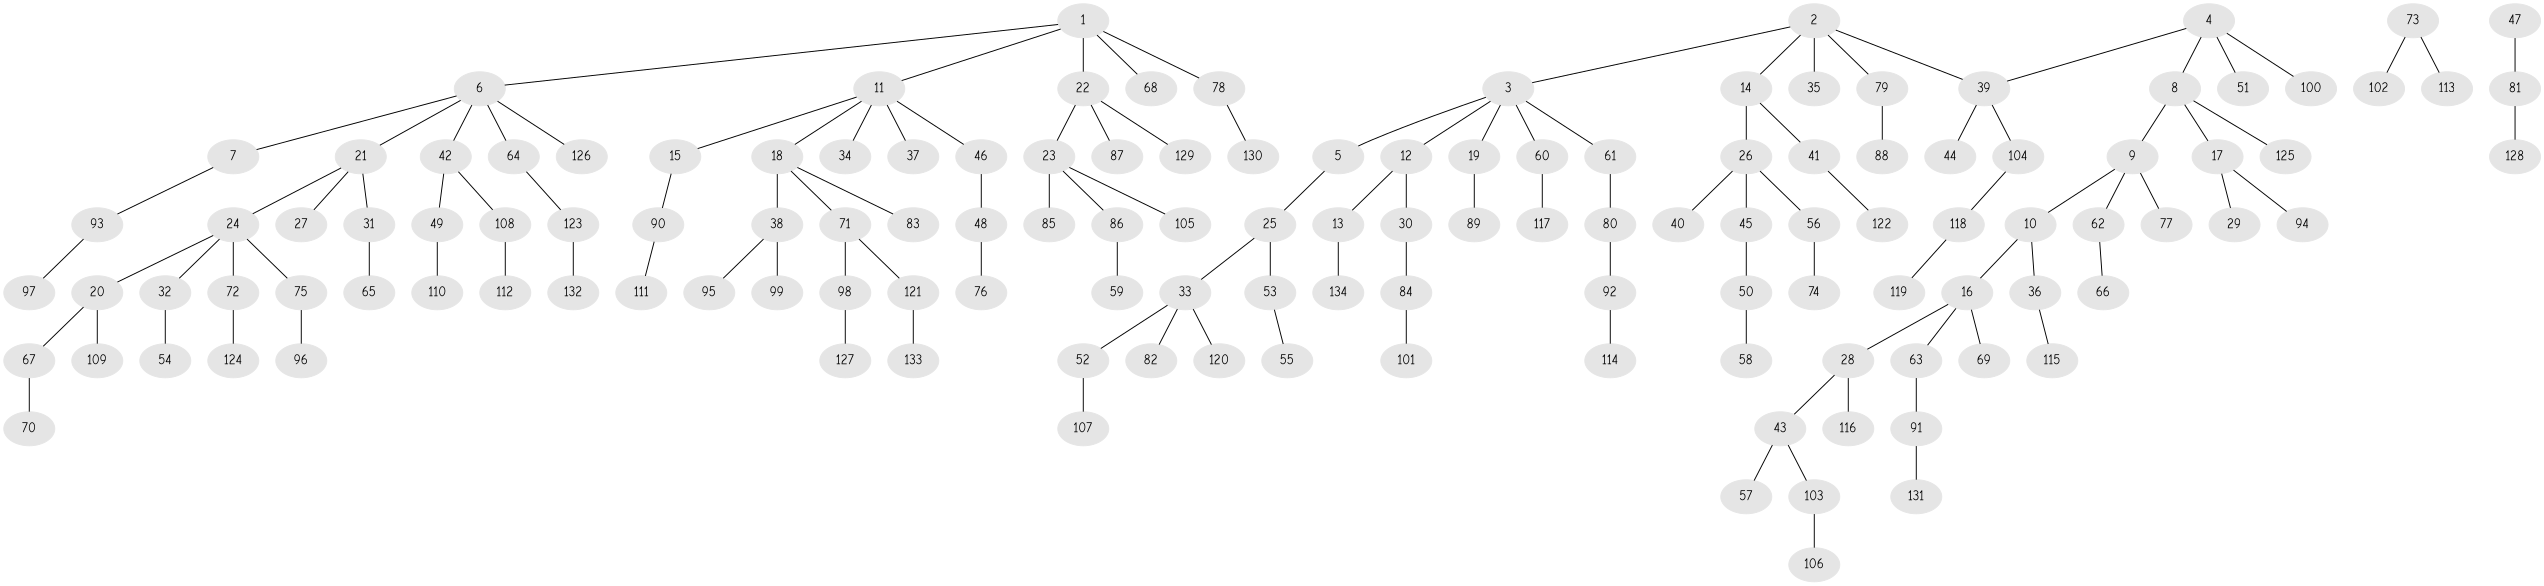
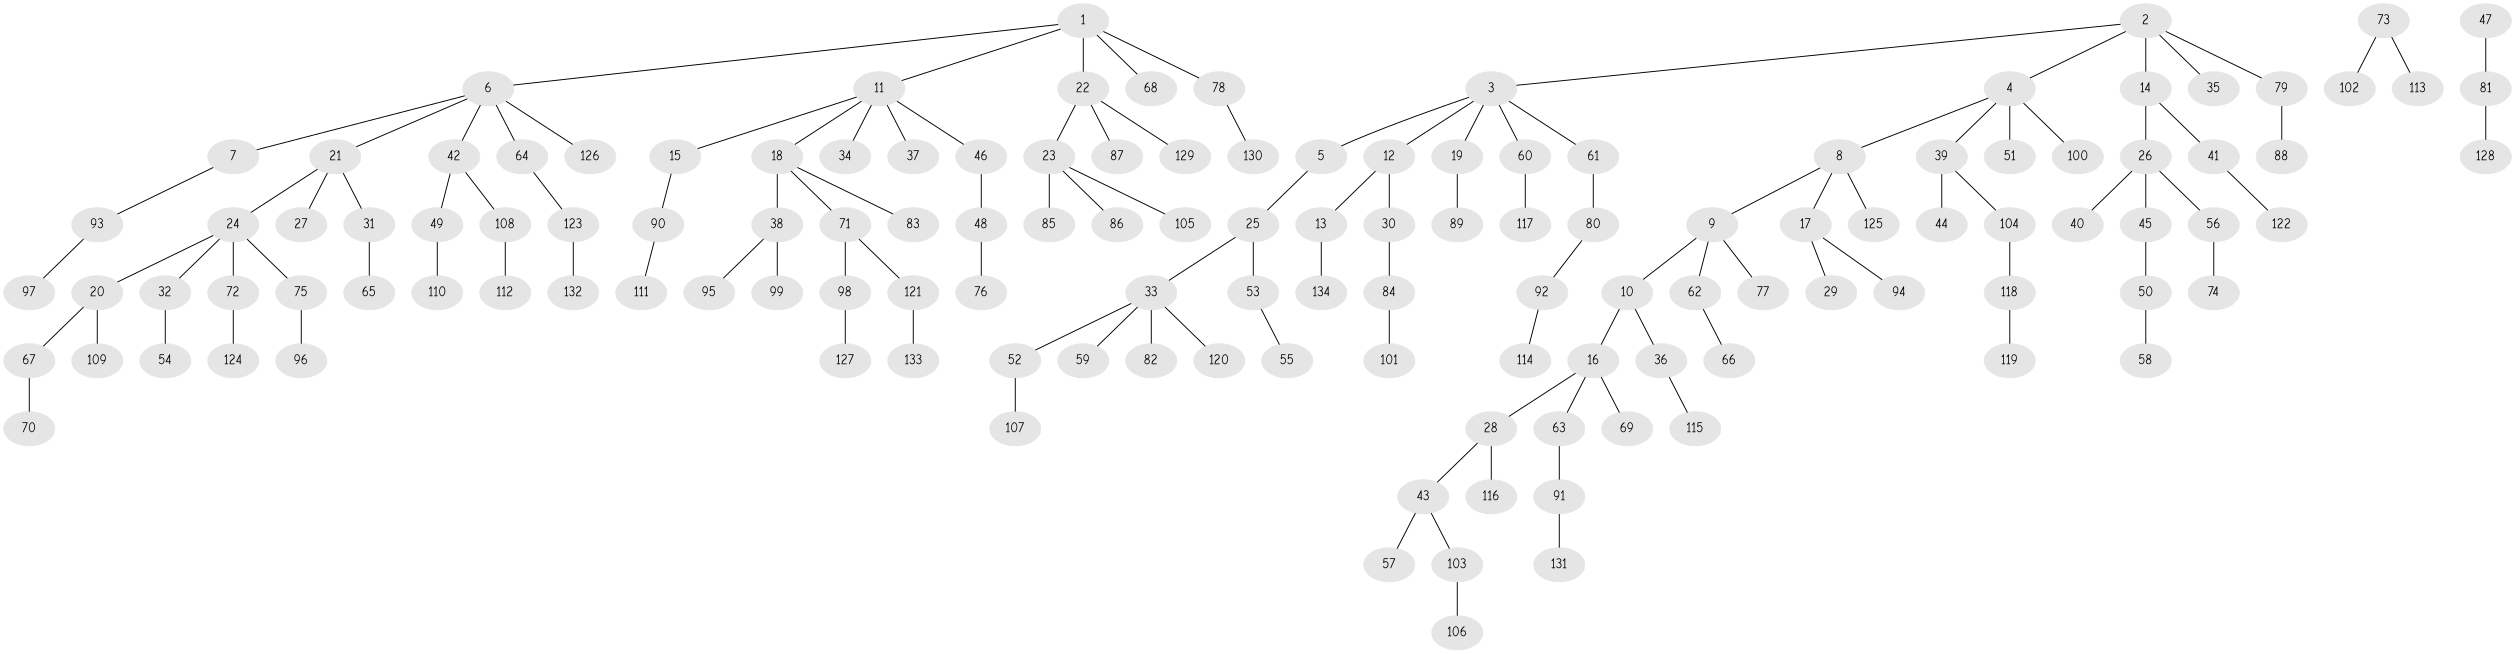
(1899, 55) -> (2078, 55)
(1117, 259) -> (1117, 327)
